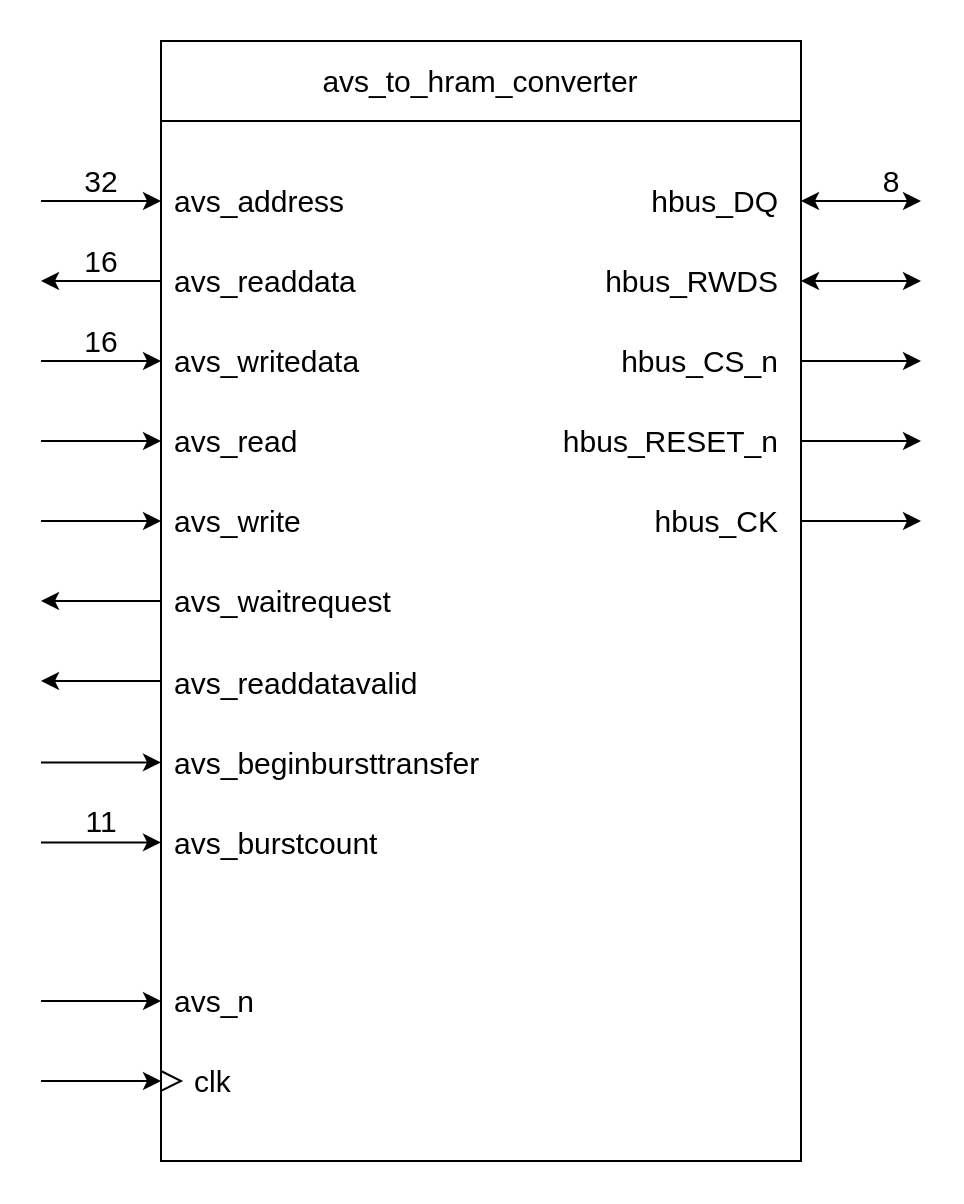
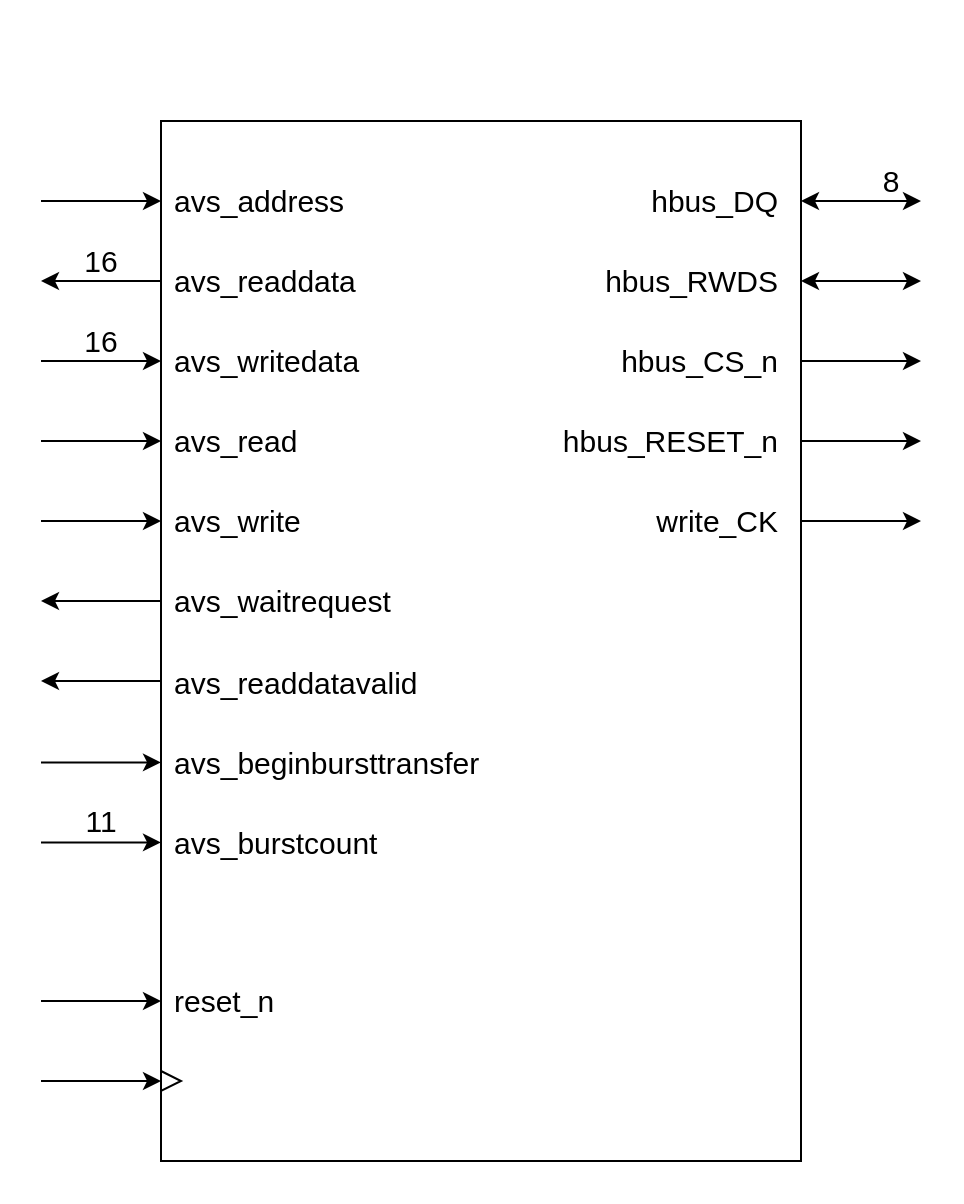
(481, 81) -> none
(101, 181) -> none
(720, 521) -> (716, 521)
(217, 1001) -> (234, 1001)
(231, 1081) -> none
